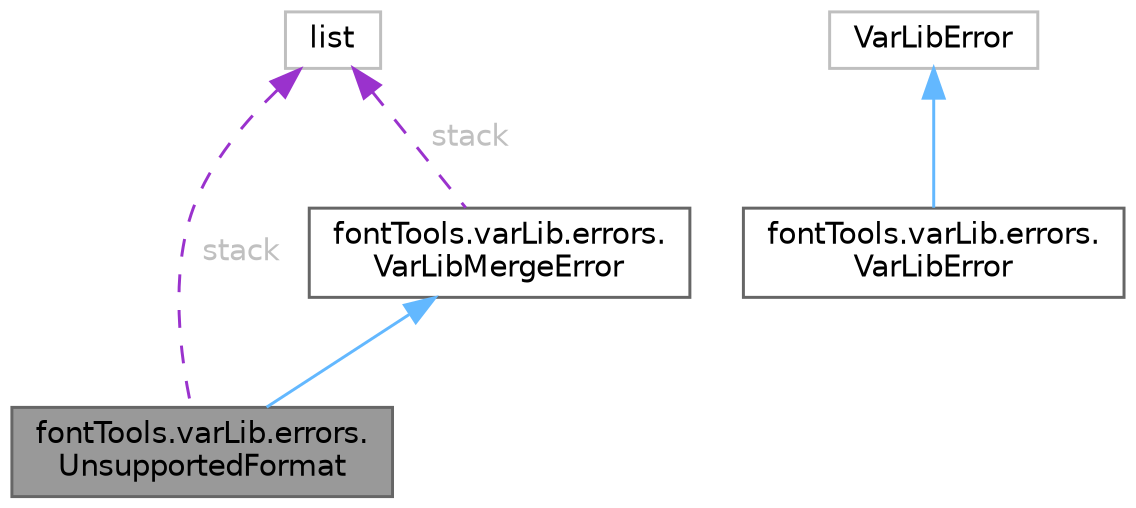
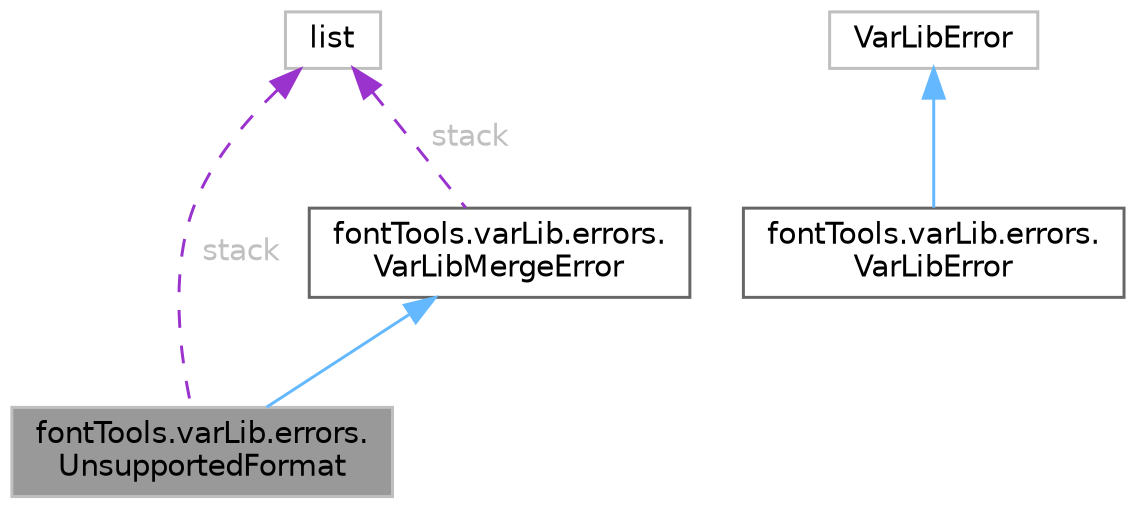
(202, 452) -> (202, 452)
